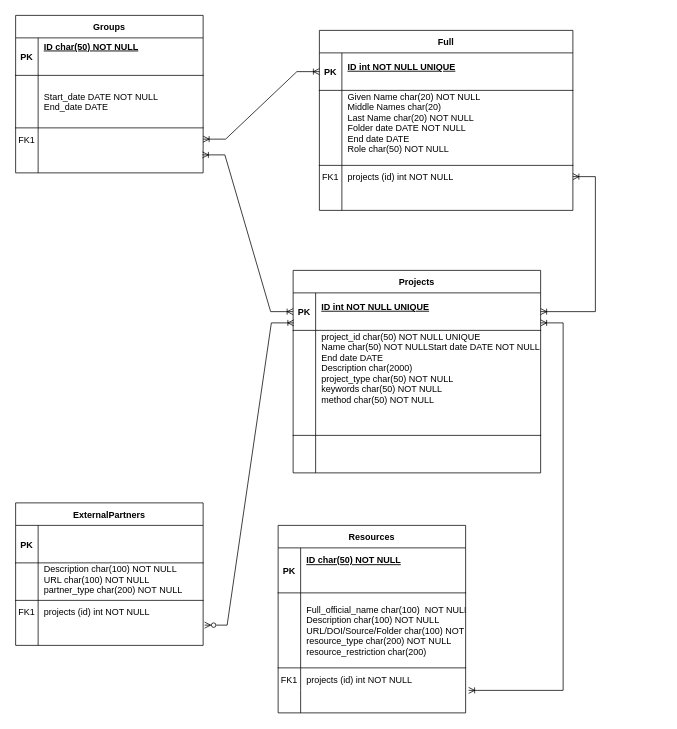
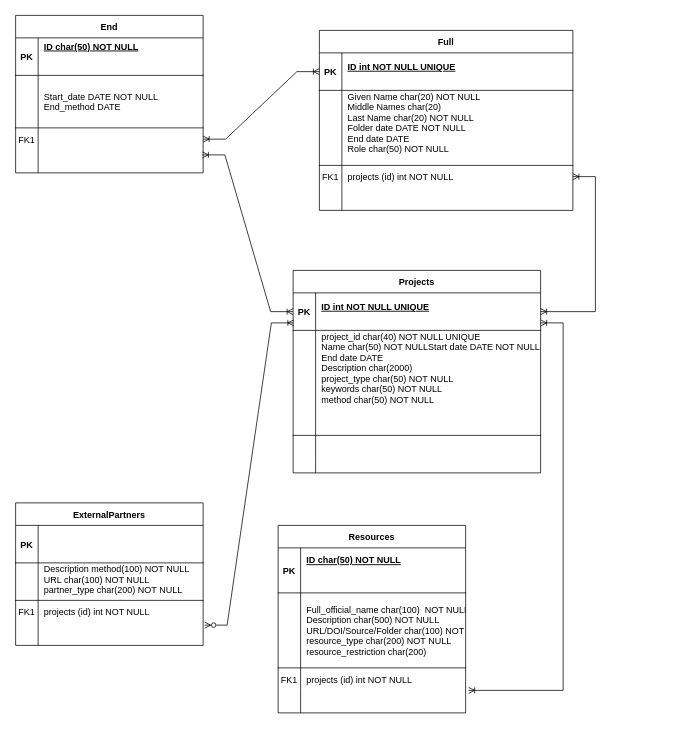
(109, 27) -> (109, 27)
(100, 97) -> (100, 97)
(403, 337) -> (403, 337)
(113, 569) -> (118, 569)
(392, 610) -> (392, 610)
